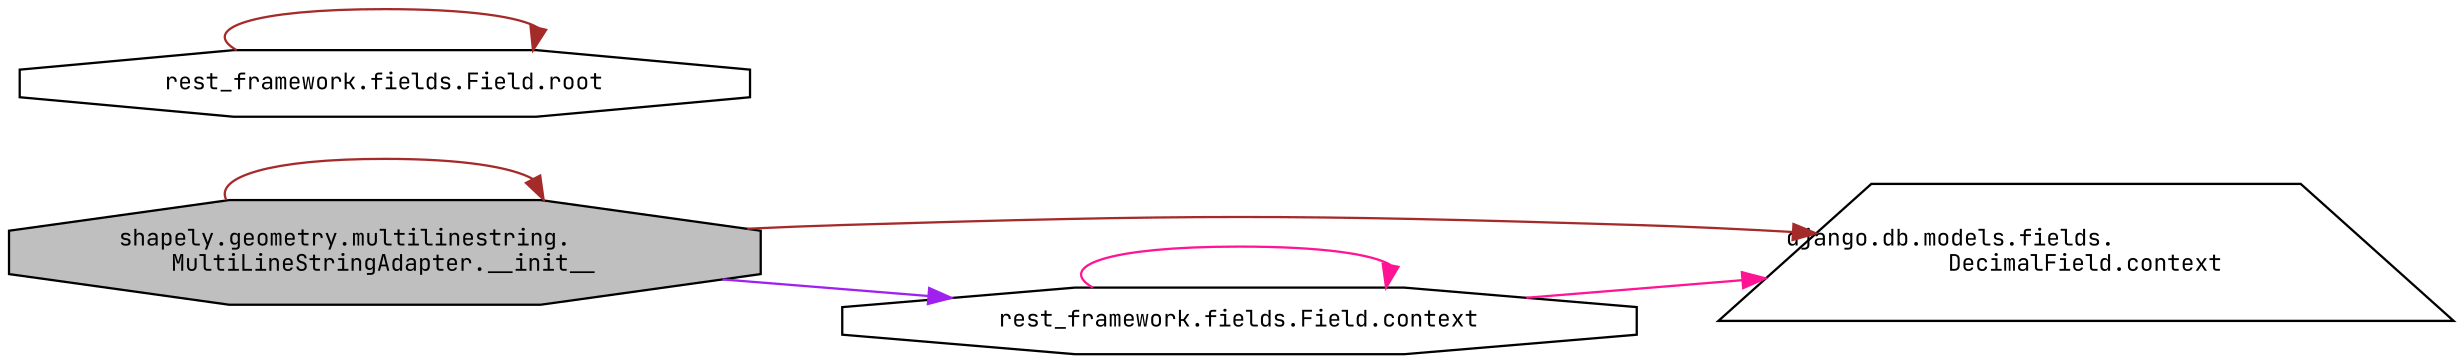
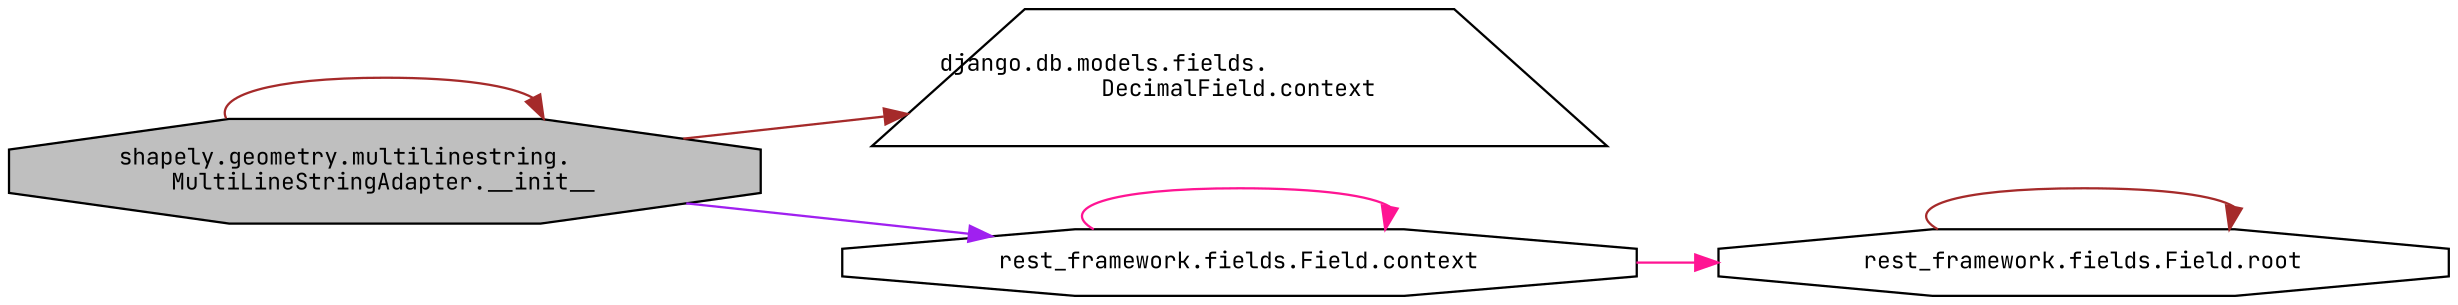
(1634, 289) -> (1666, 263)
